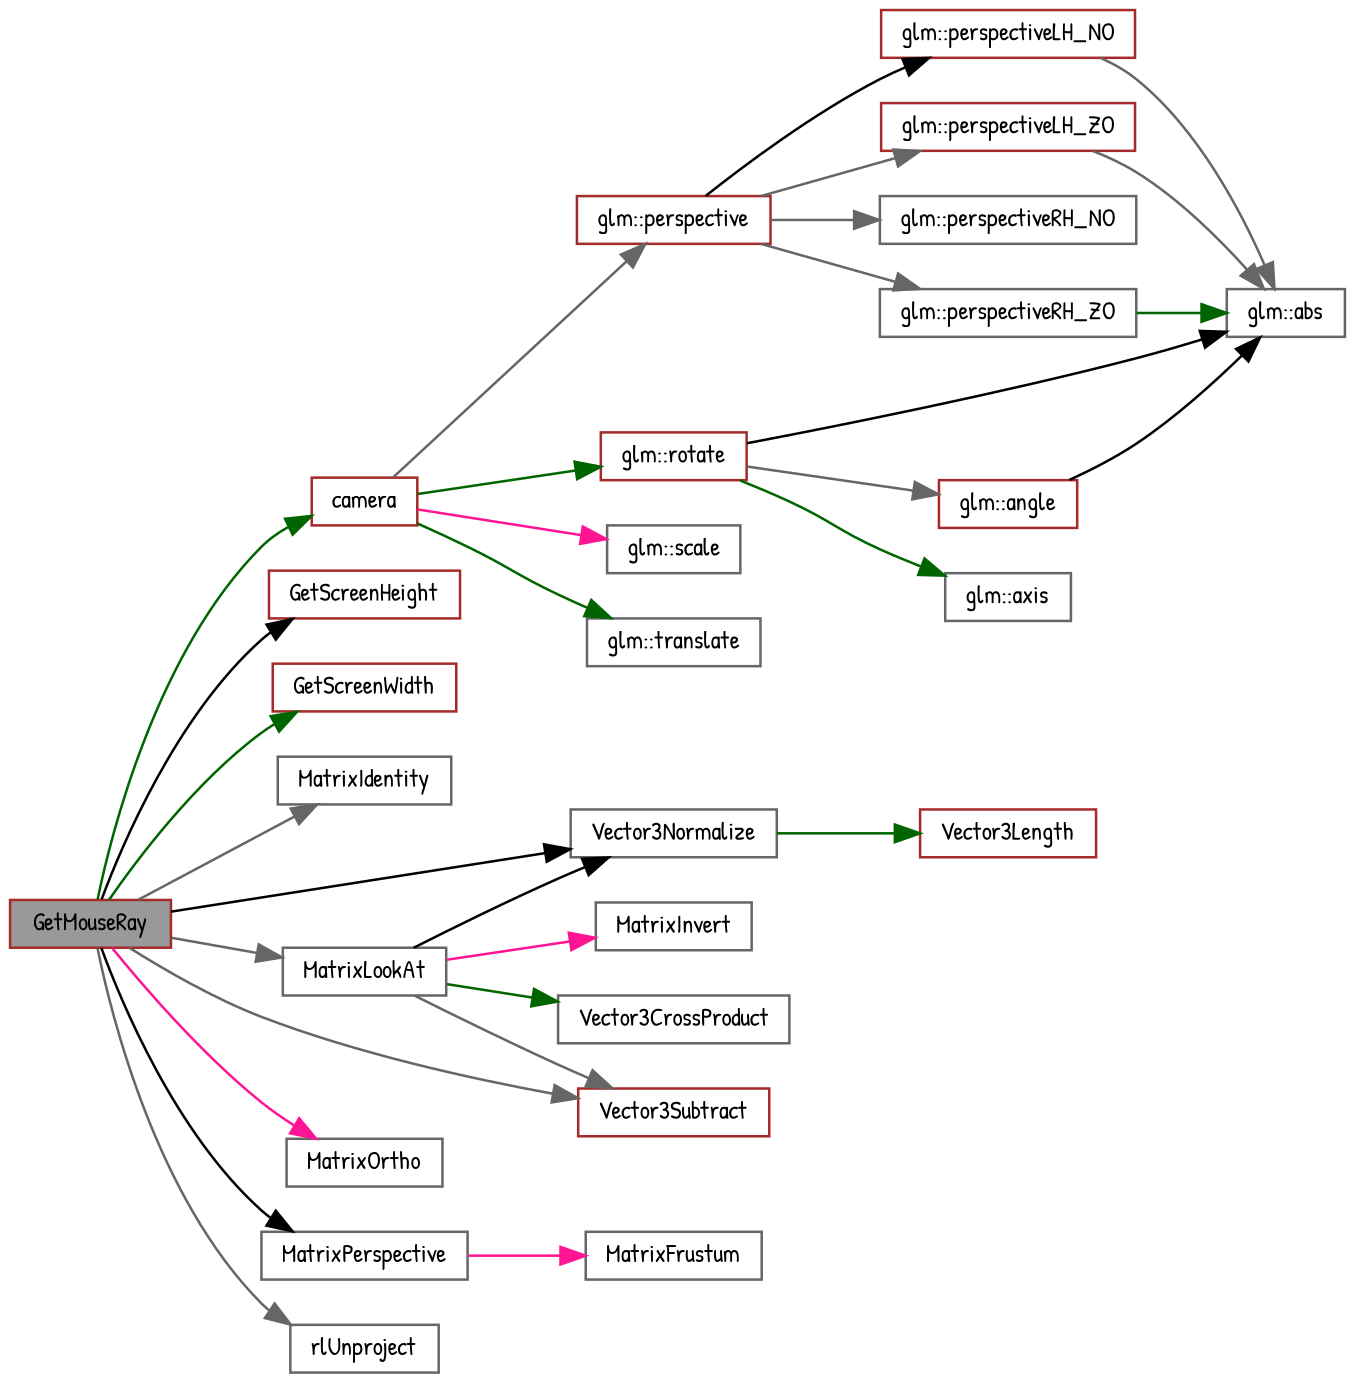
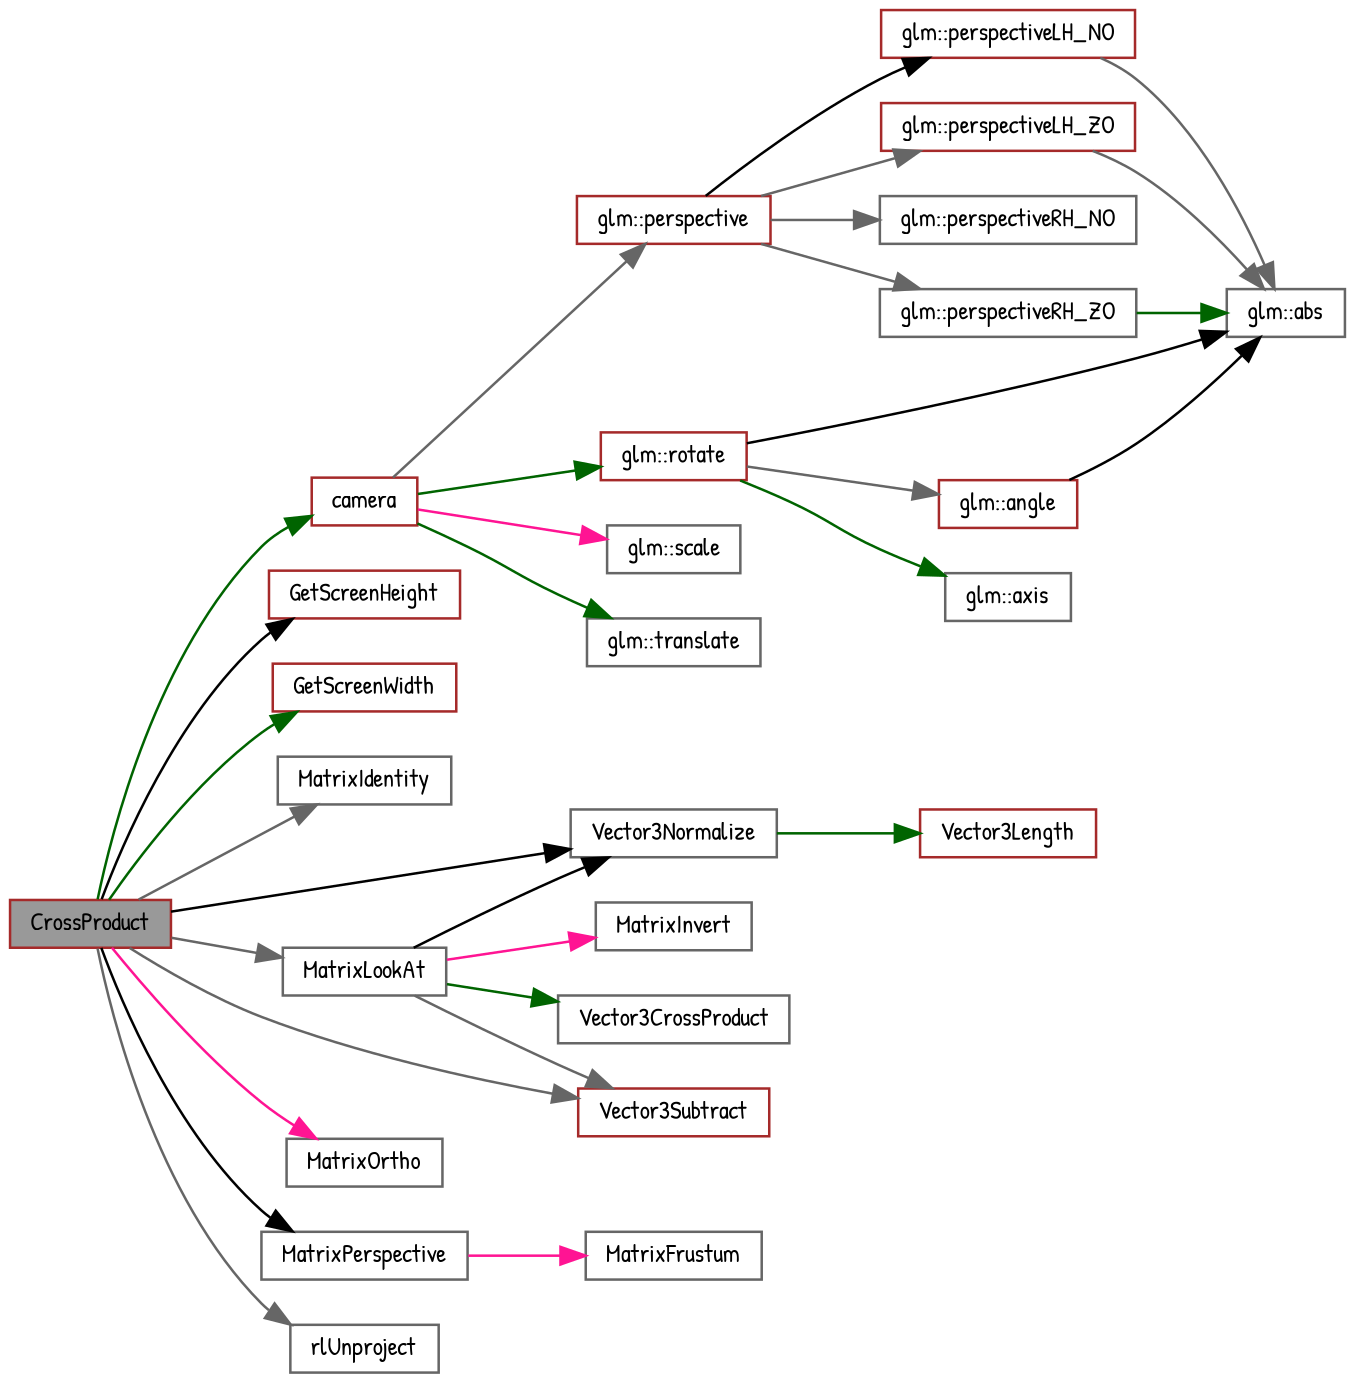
(90, 924) -> (90, 924)
